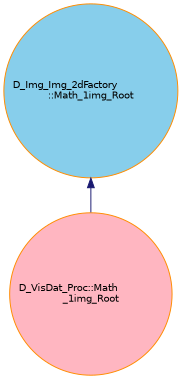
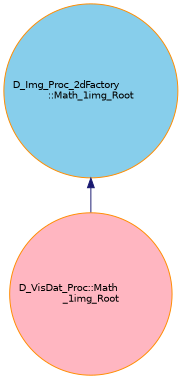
(91, 91) -> (91, 91)
